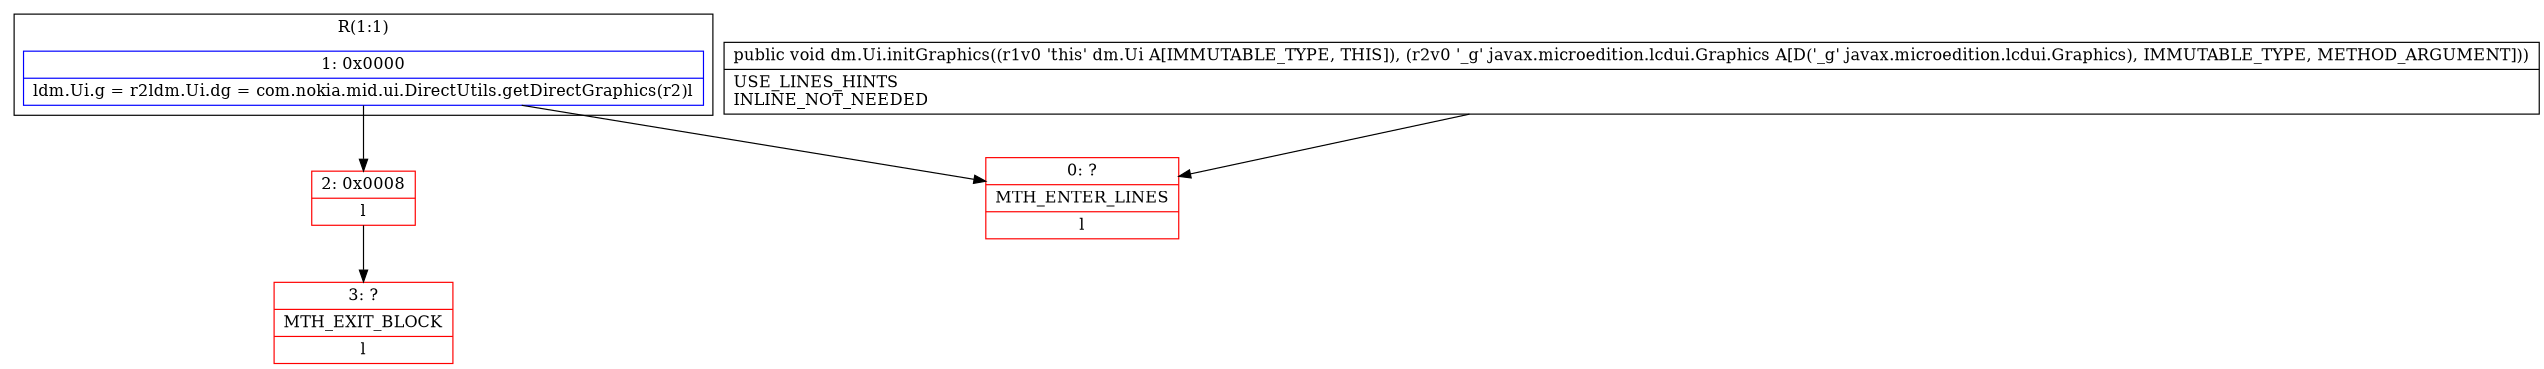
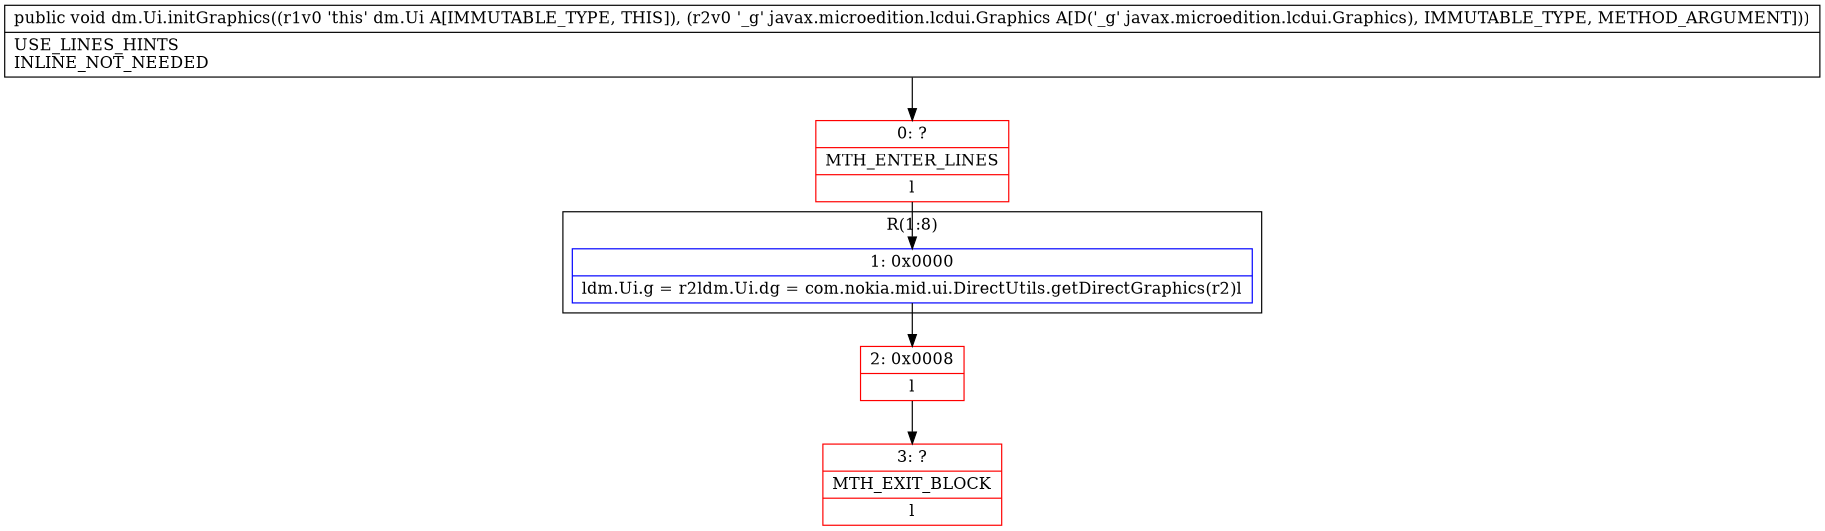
(364, 28) -> (912, 225)
(748, 142) -> (912, 219)
